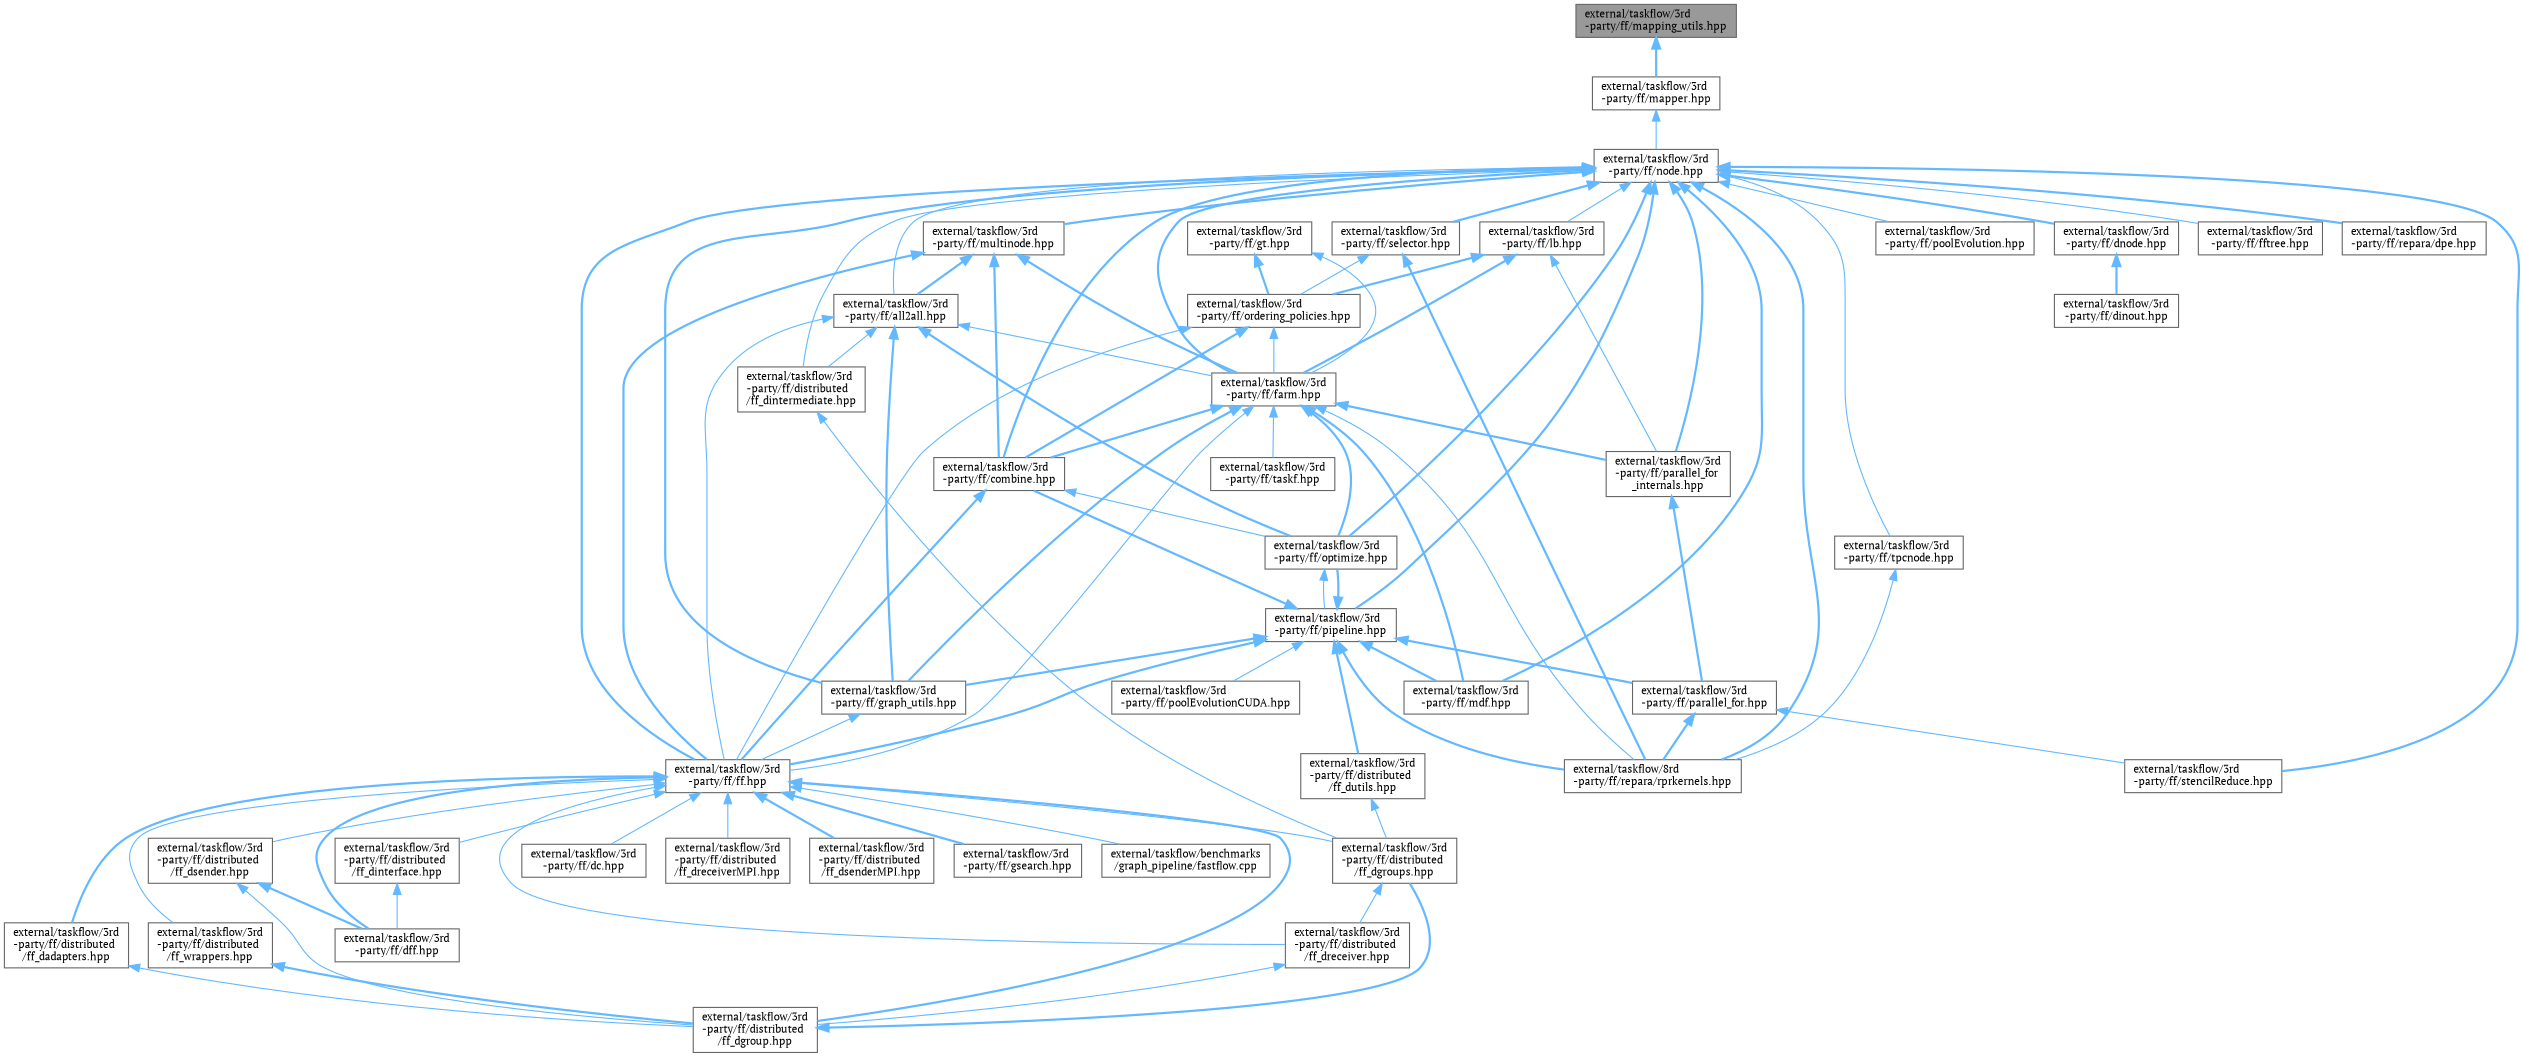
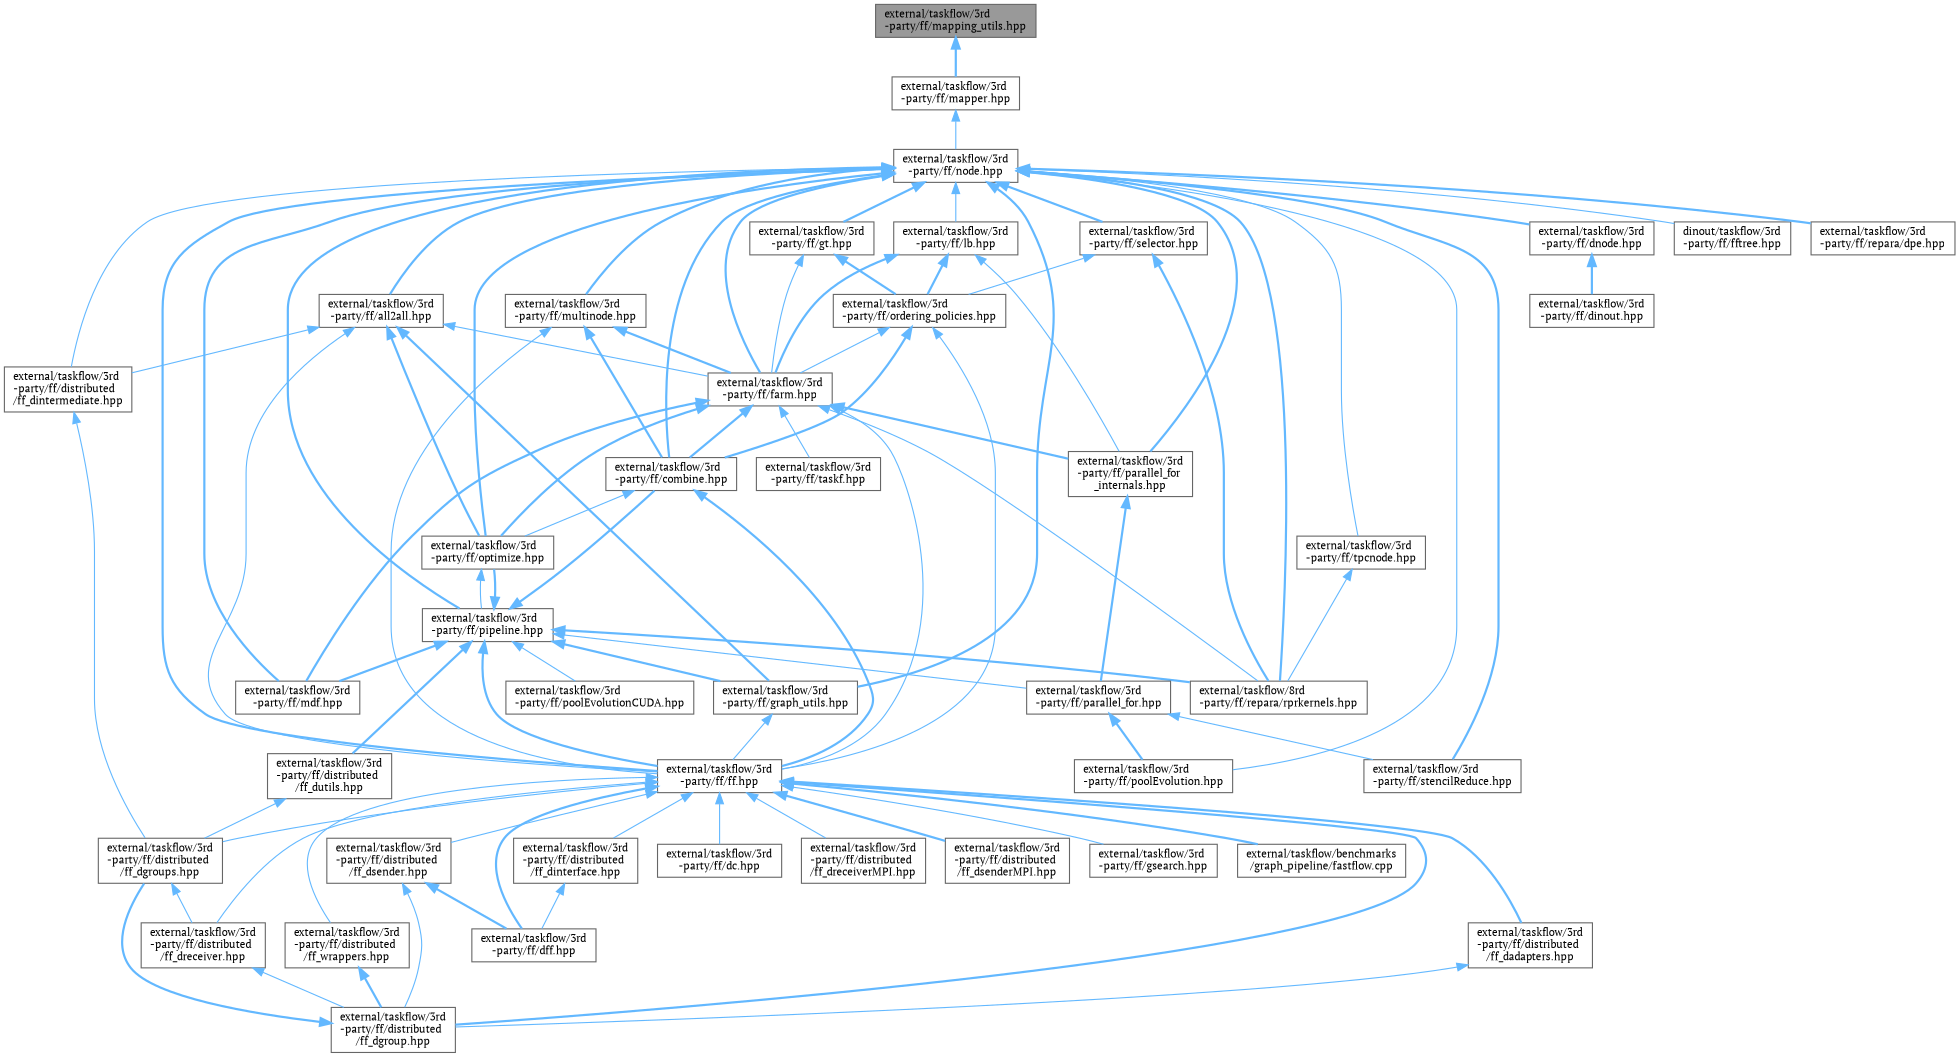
(1207, 179) -> (527, 201)
none -> (879, 205)
(2260, 238) -> (1733, 238)
(940, 278) -> none
(623, 423) -> (391, 618)
(1061, 535) -> none
(1520, 662) -> (795, 662)
(1676, 742) -> (1129, 741)
(961, 814) -> (1026, 809)
(879, 820) -> (949, 812)
